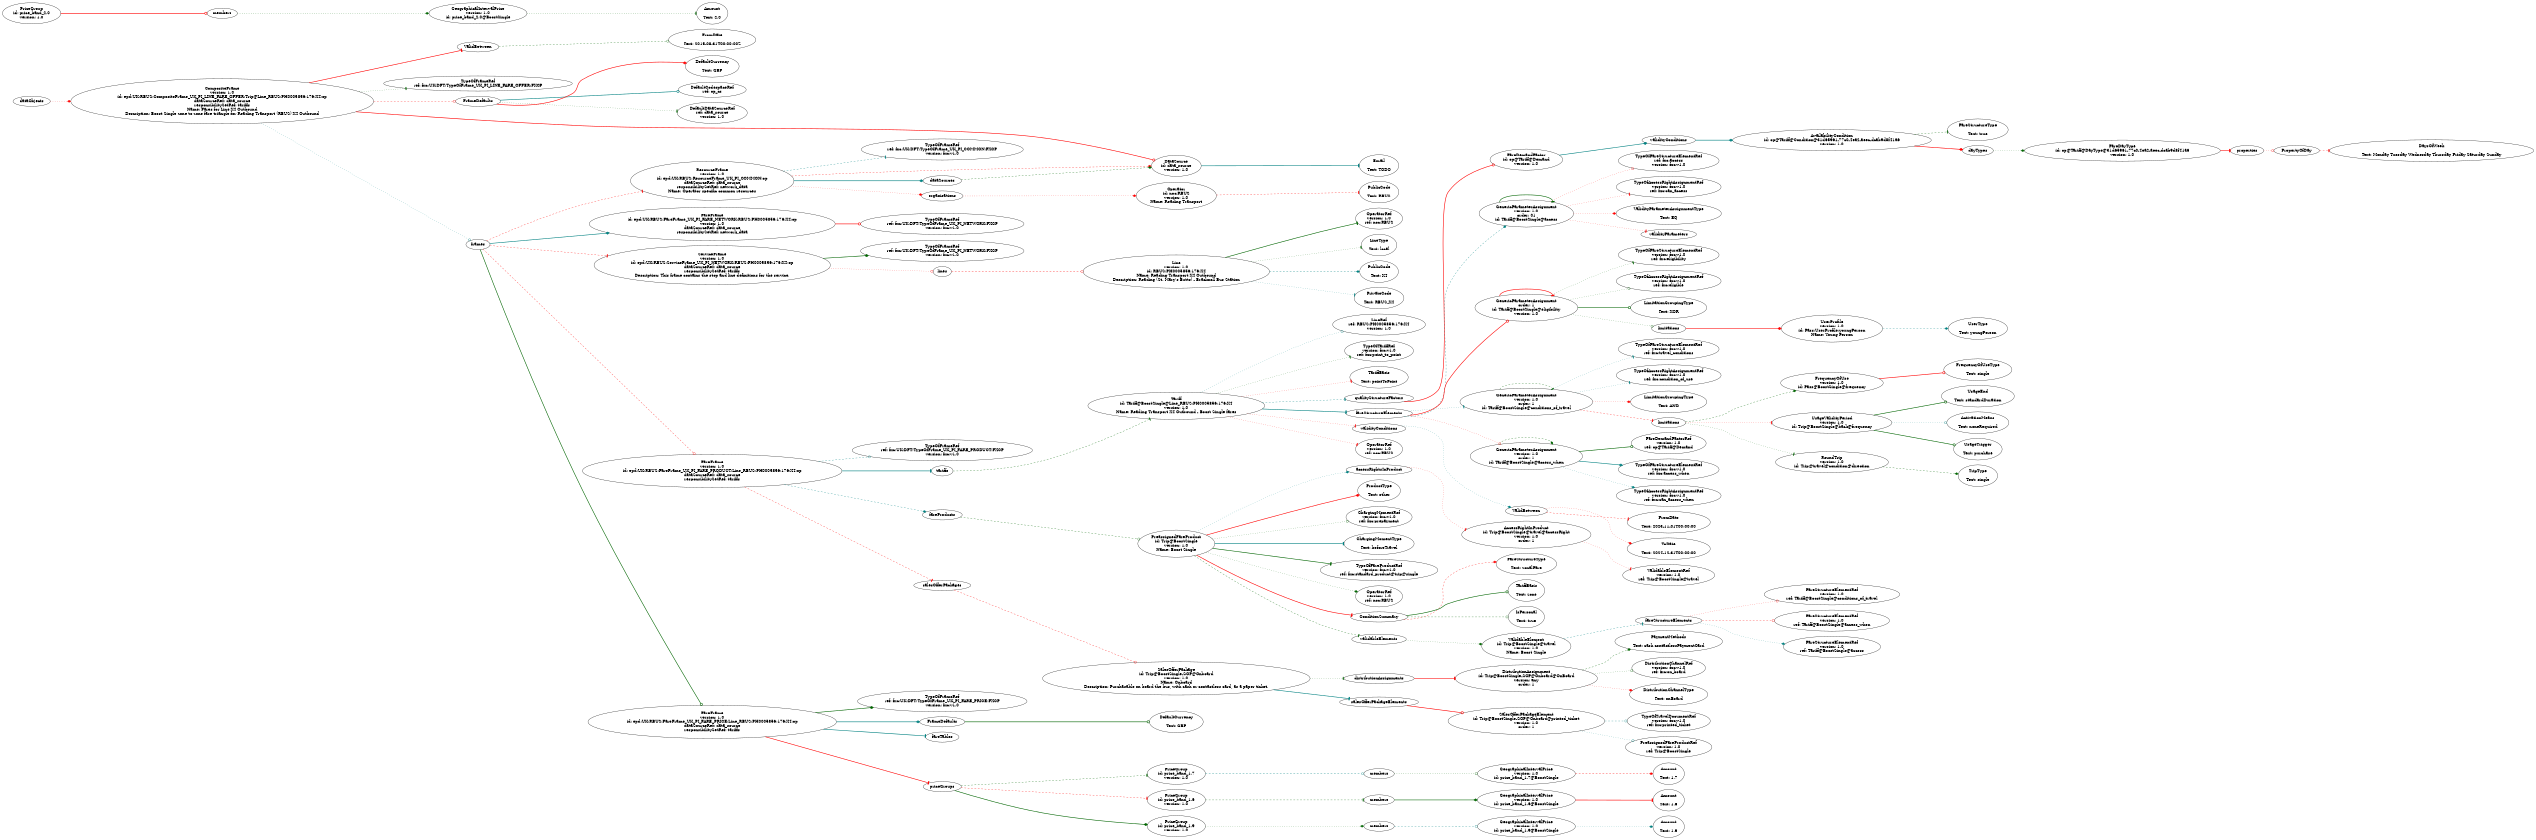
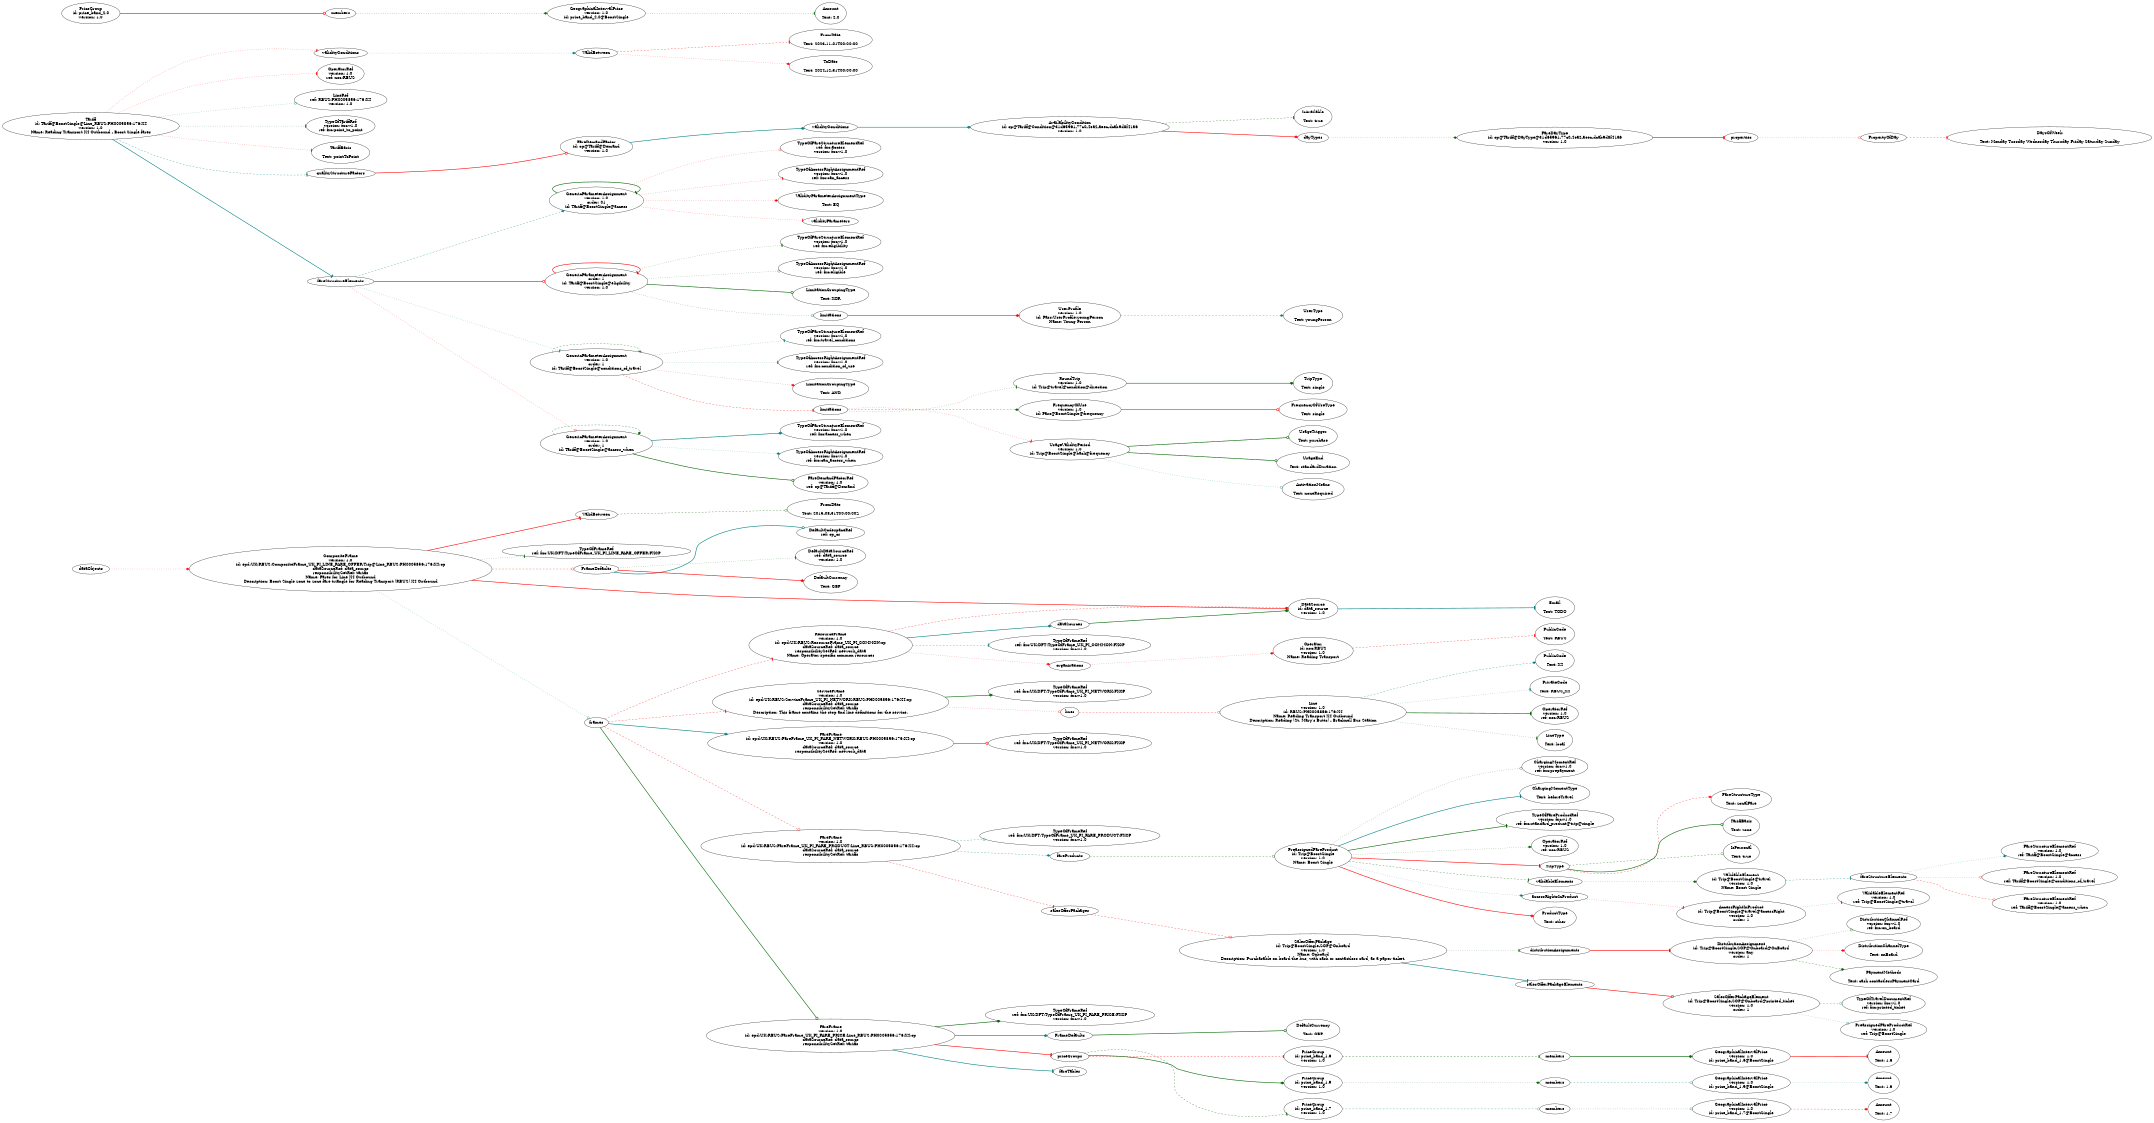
(1978, 130) -> (1313, 117)
(1055, 174) -> (1187, 617)
(1919, 470) -> (1208, 383)
(942, 471) -> none
(1379, 617) -> (1555, 866)
